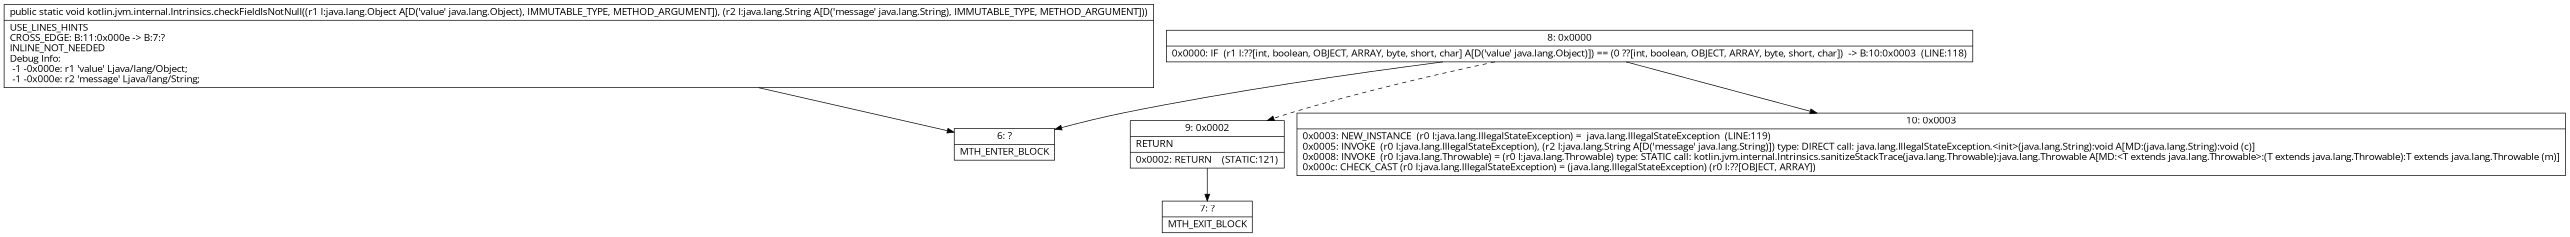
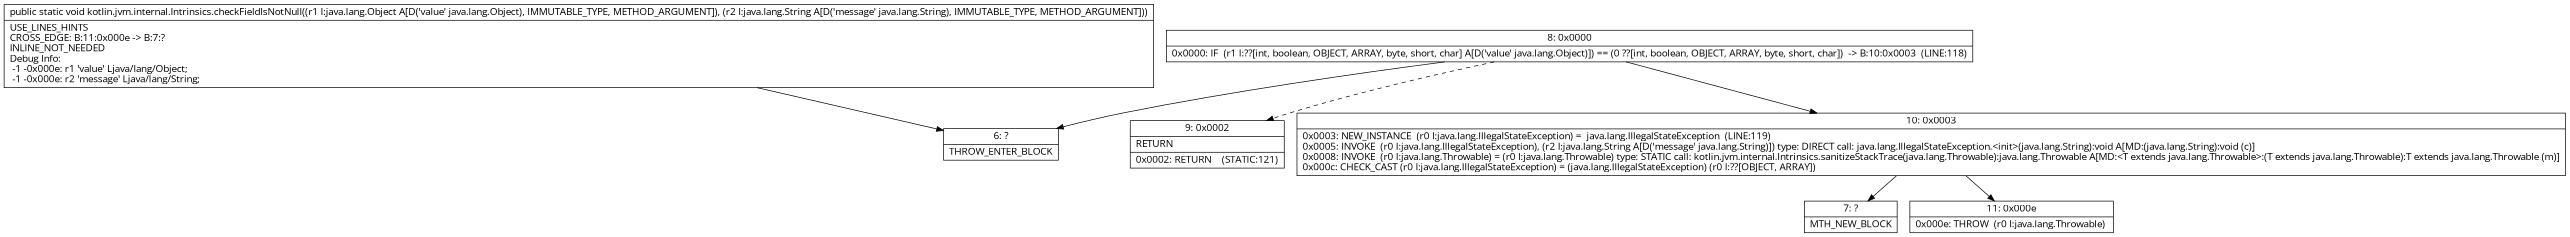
(1004, 152) -> (1001, 152)
(1207, 181) -> (1885, 186)
none -> (2012, 217)
(1207, 224) -> (1851, 224)
